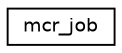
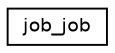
(61, 27) -> (57, 27)
